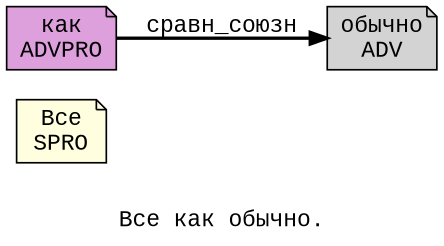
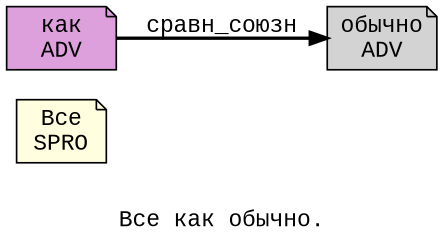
(61, 38) -> (61, 38)
